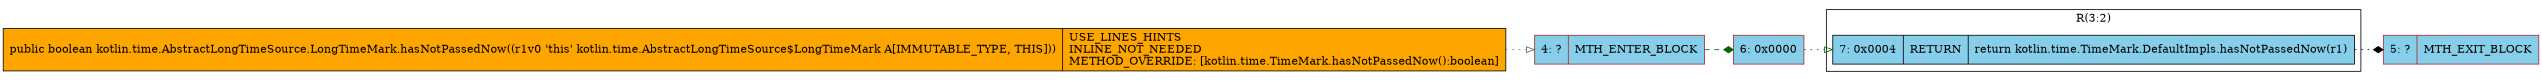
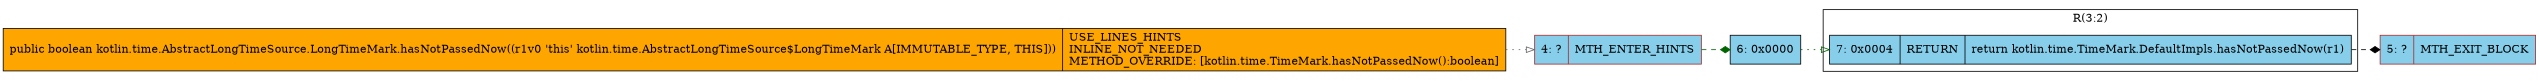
(1636, 49) -> (1635, 49)
(1769, 50) -> (1765, 50)
(2366, 50) -> (2363, 50)
